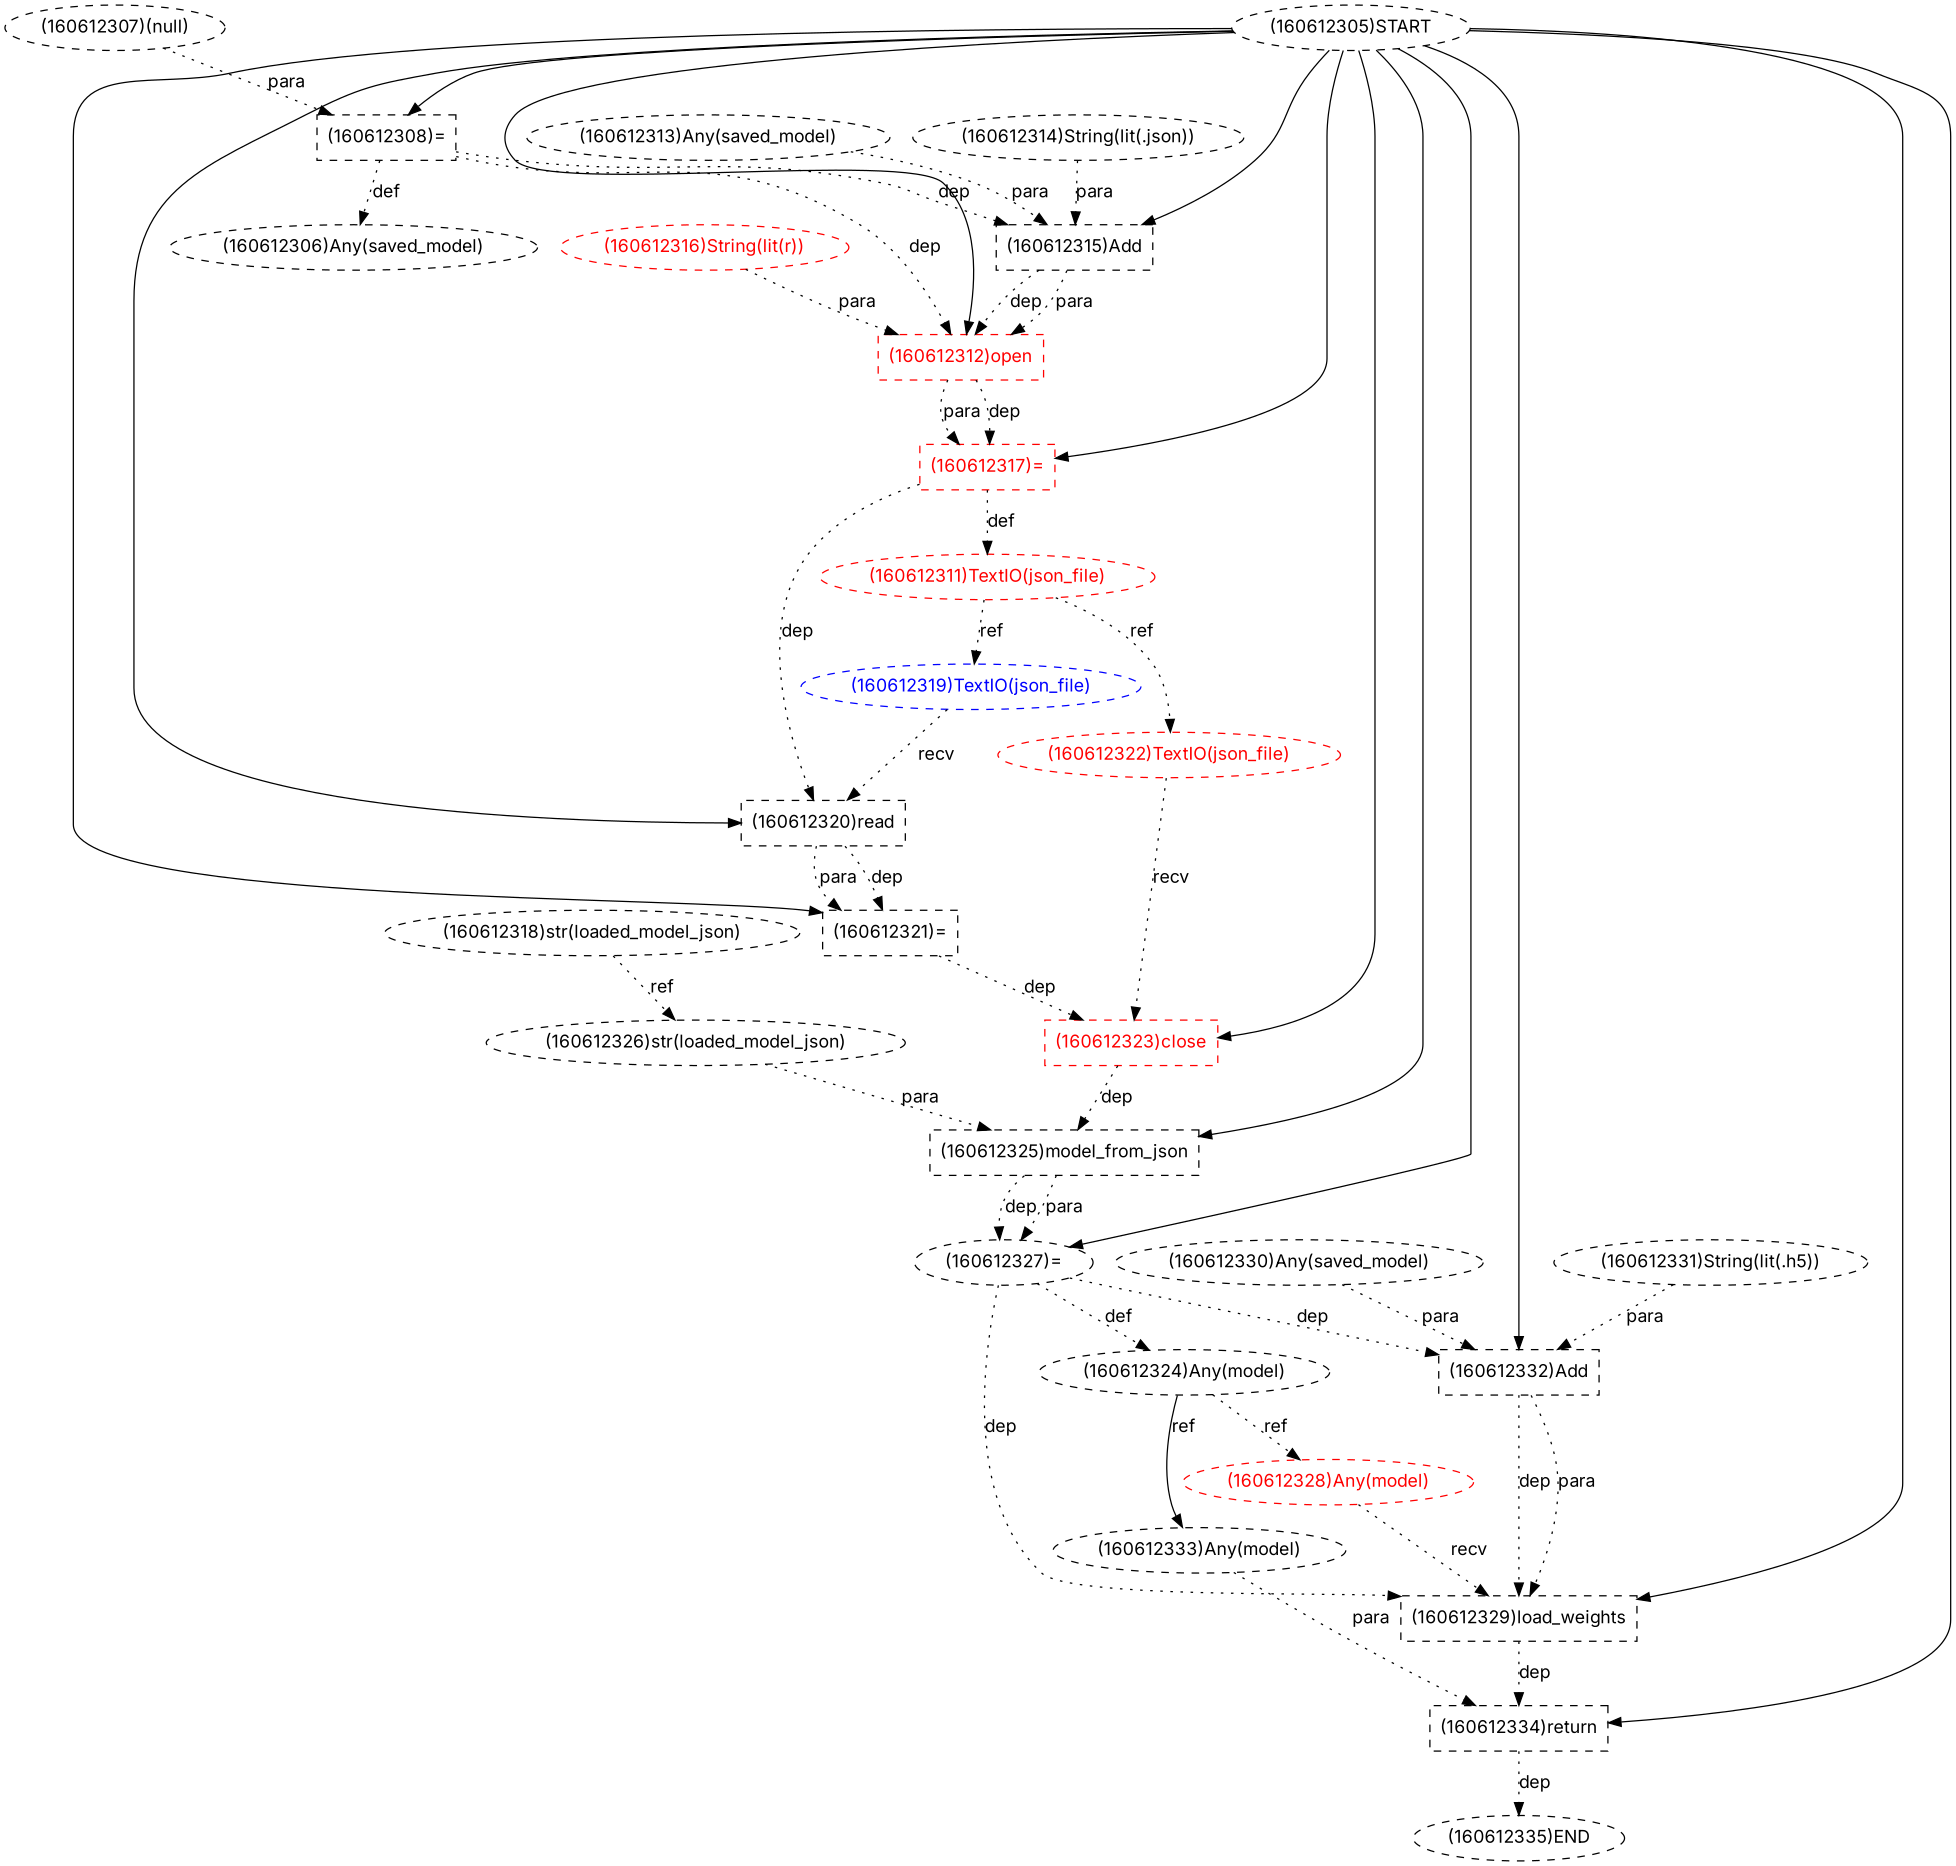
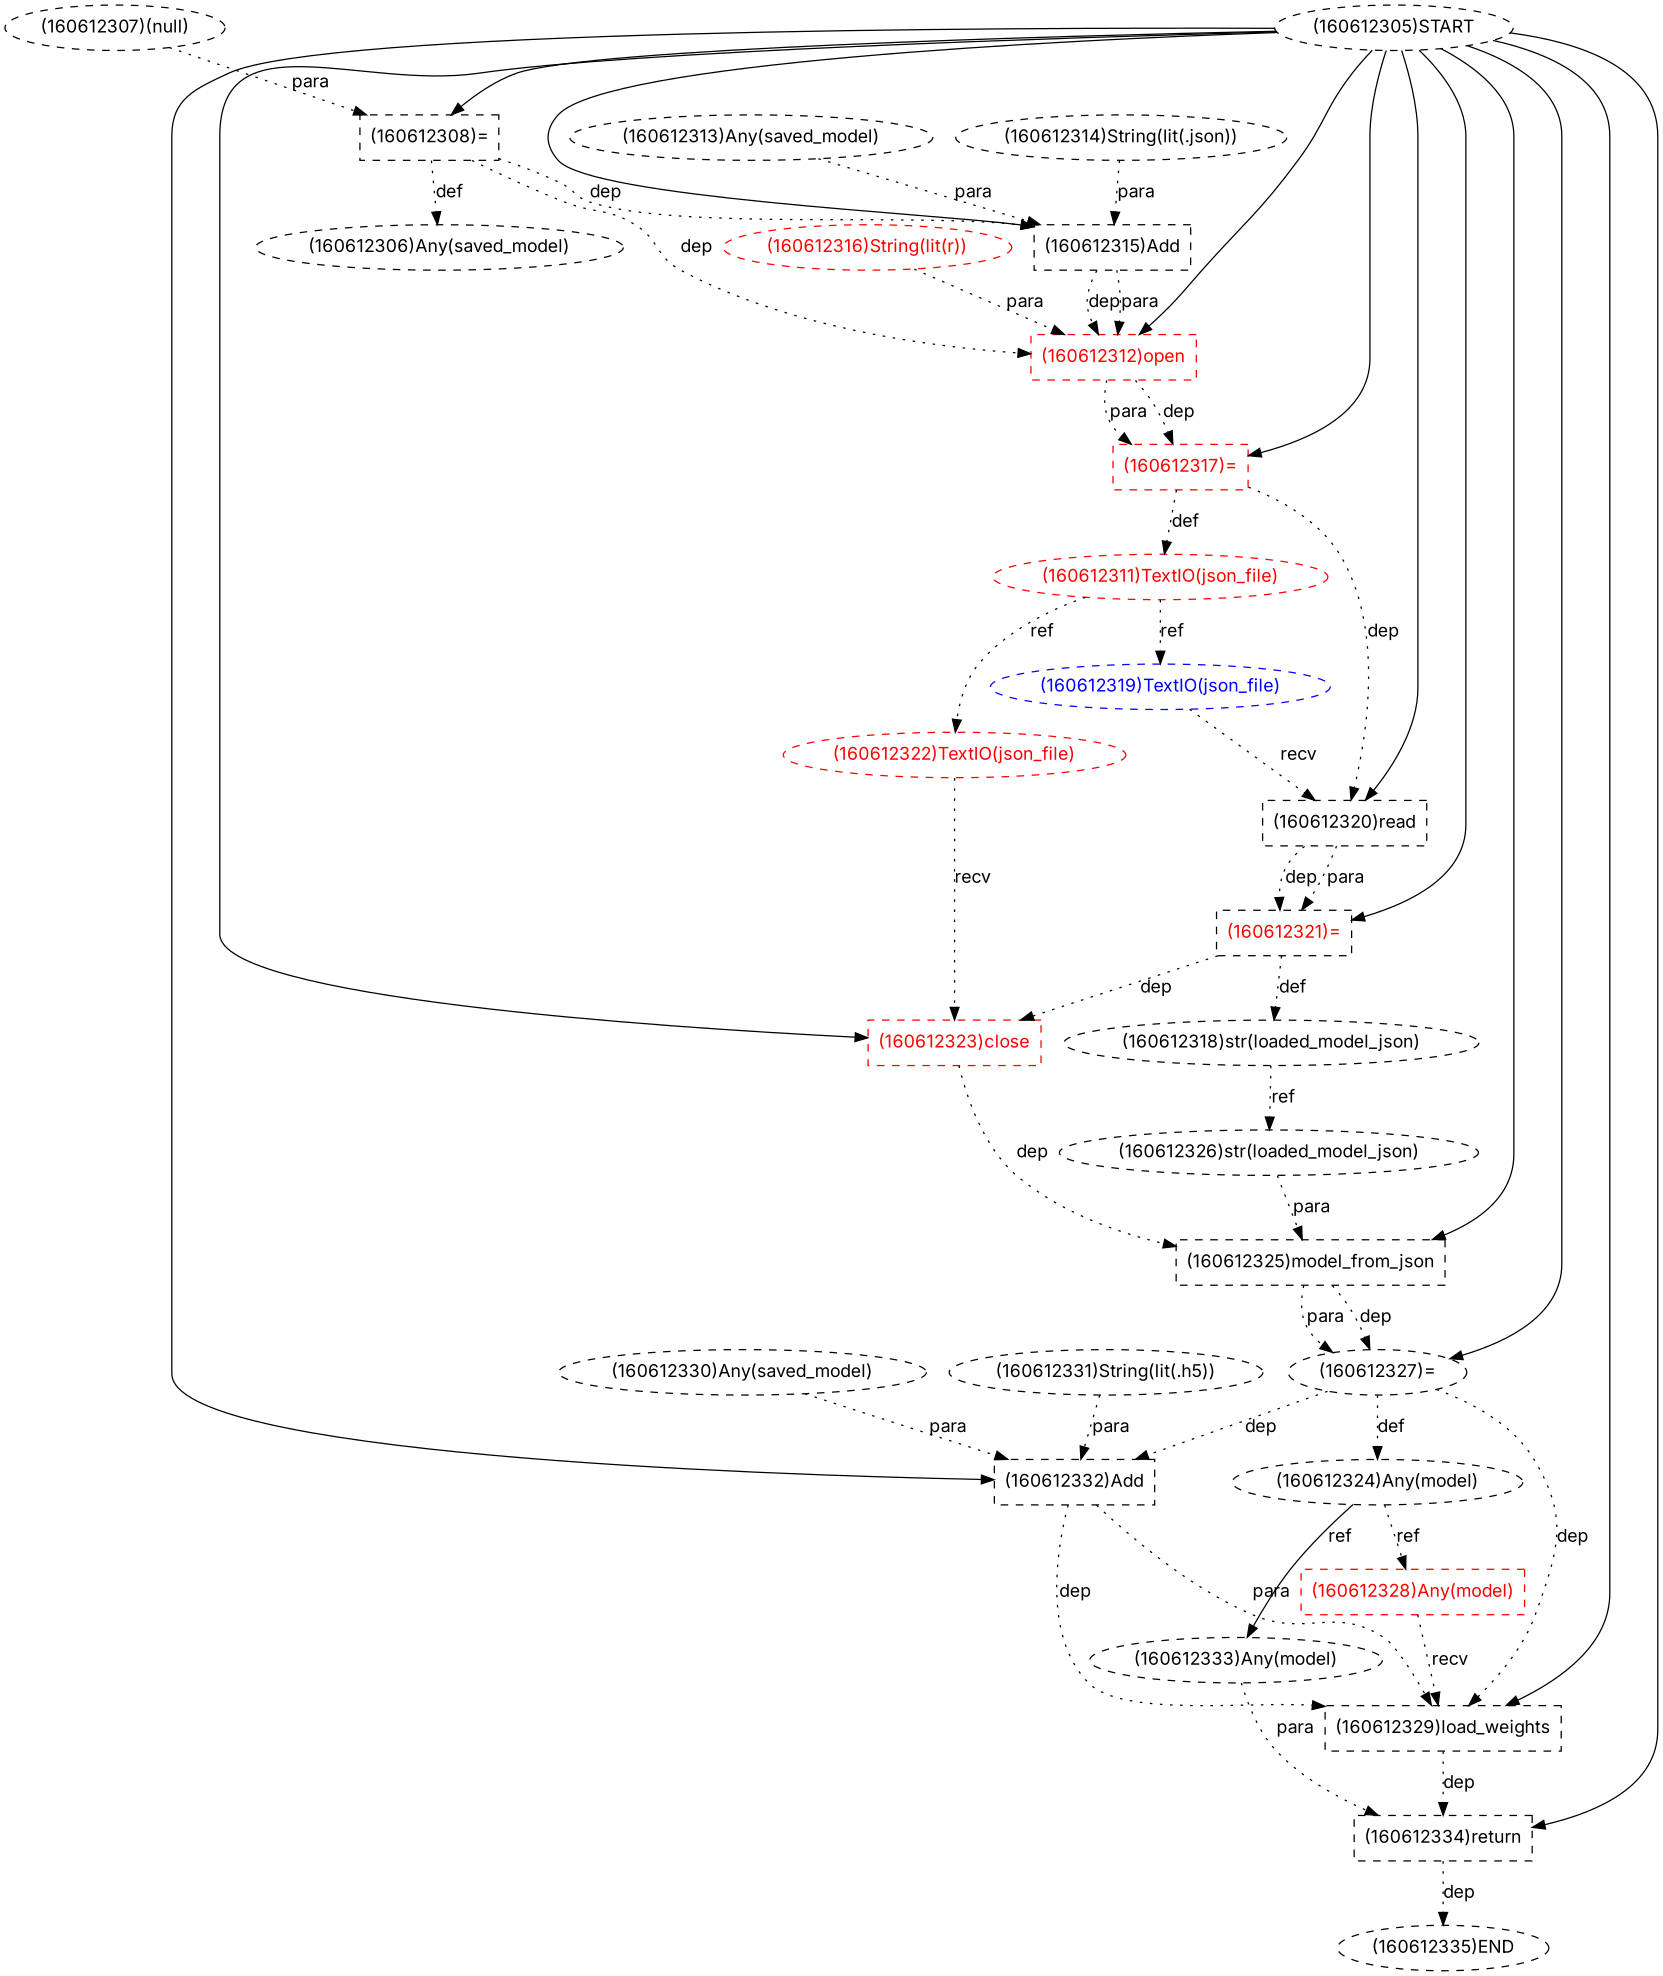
(890, 933) -> (1284, 933)
none -> (1279, 982)
(1328, 1482) -> (1413, 1592)
